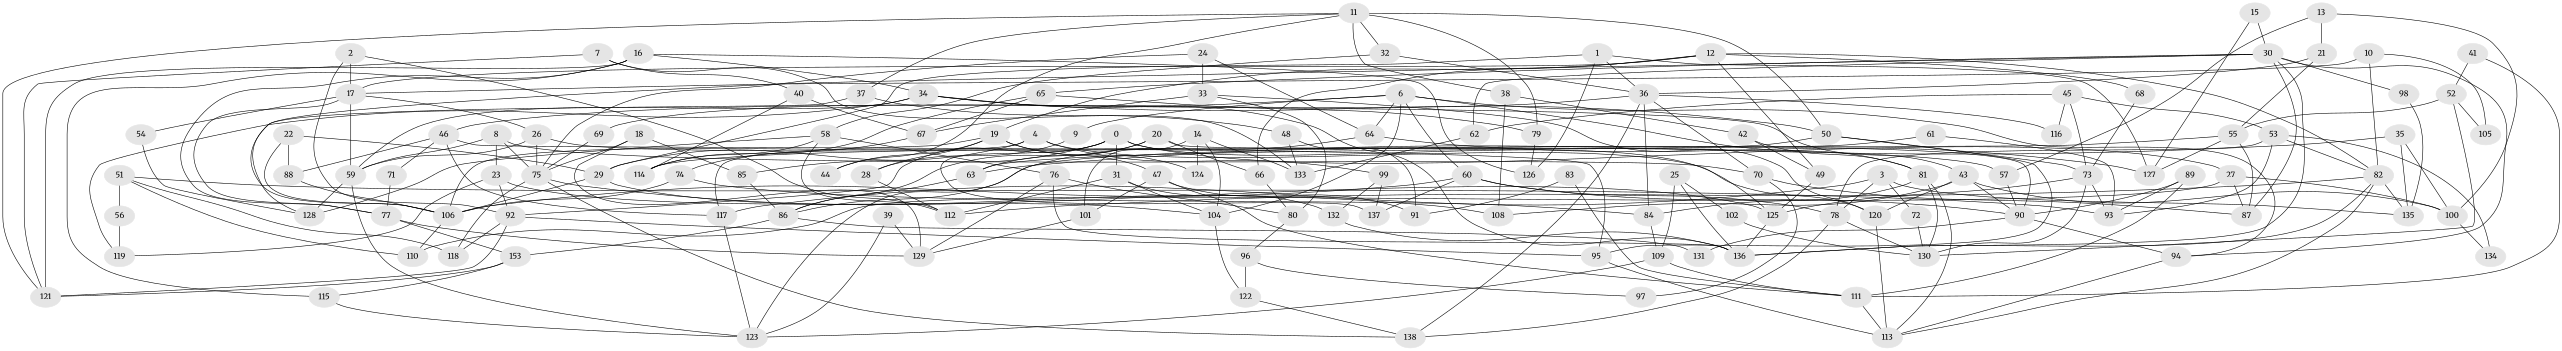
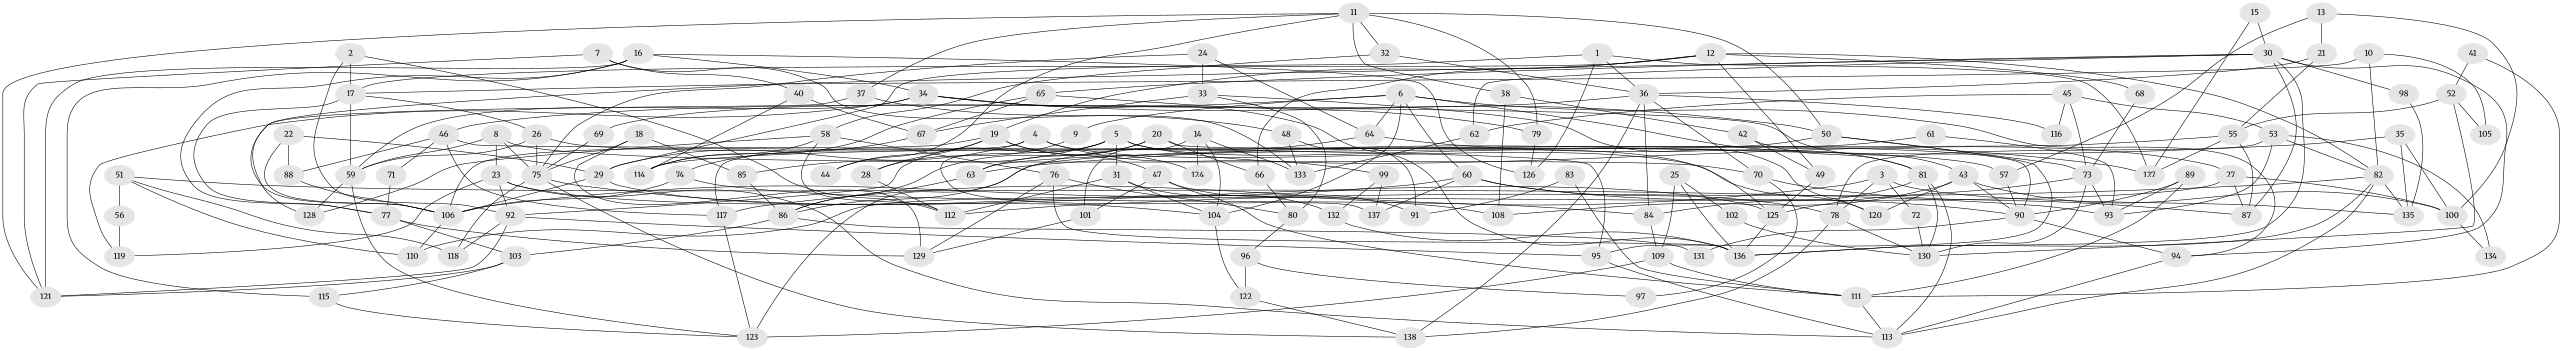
(141, 135) -> none
(1116, 135) -> (1116, 135)
(888, 216) -> none
(515, 257) -> (515, 257)
(1881, 277) -> (1177, 304)
